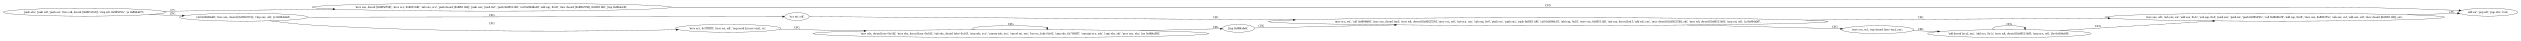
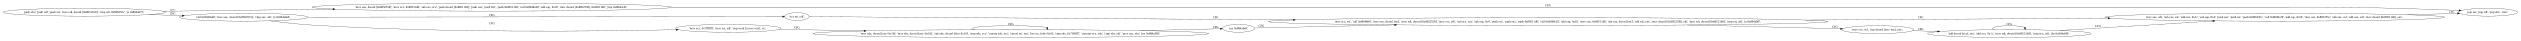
(2488, 12) -> (2488, 12)
(1239, 28) -> (1239, 28)
